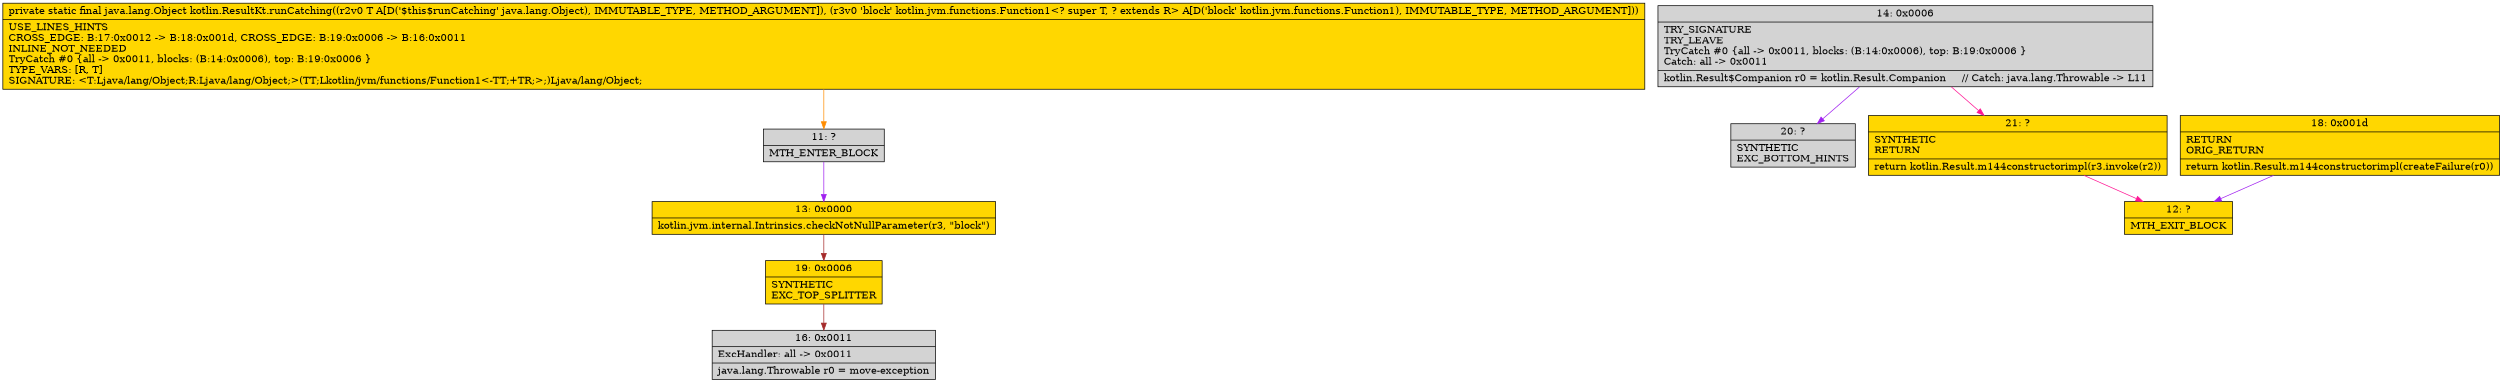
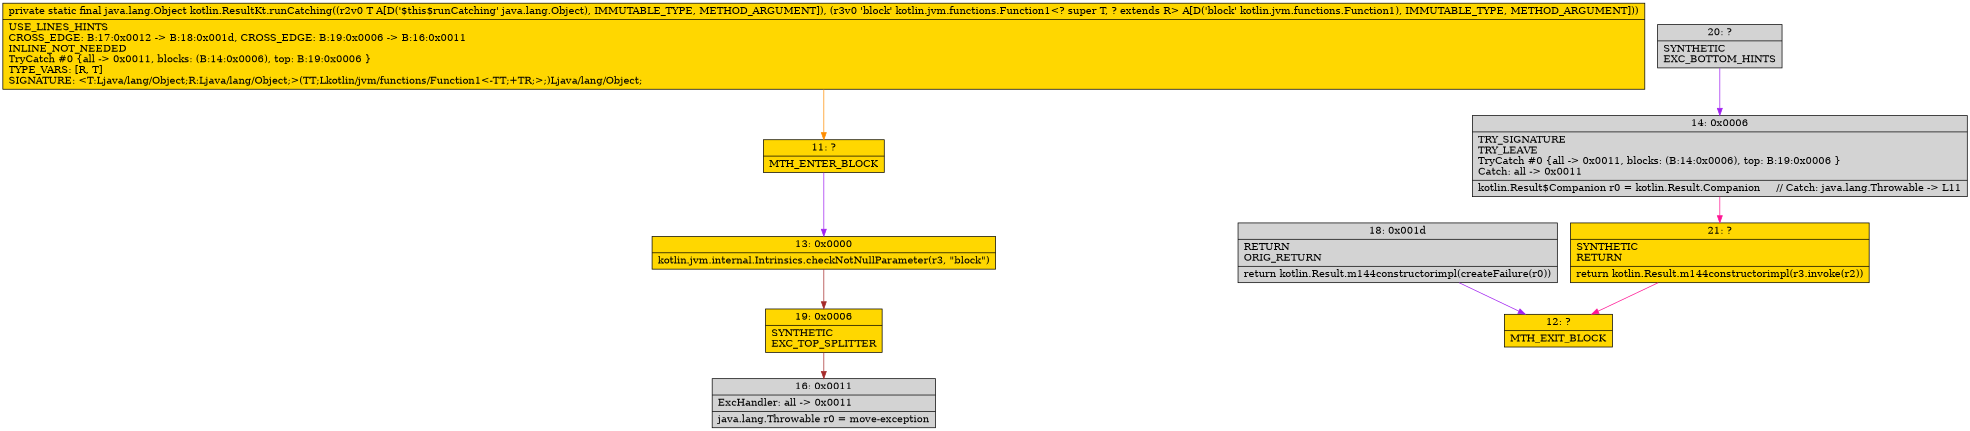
(1841, 103) -> (1720, 88)
(824, 145) -> (824, 156)
(2340, 145) -> (1398, 253)
